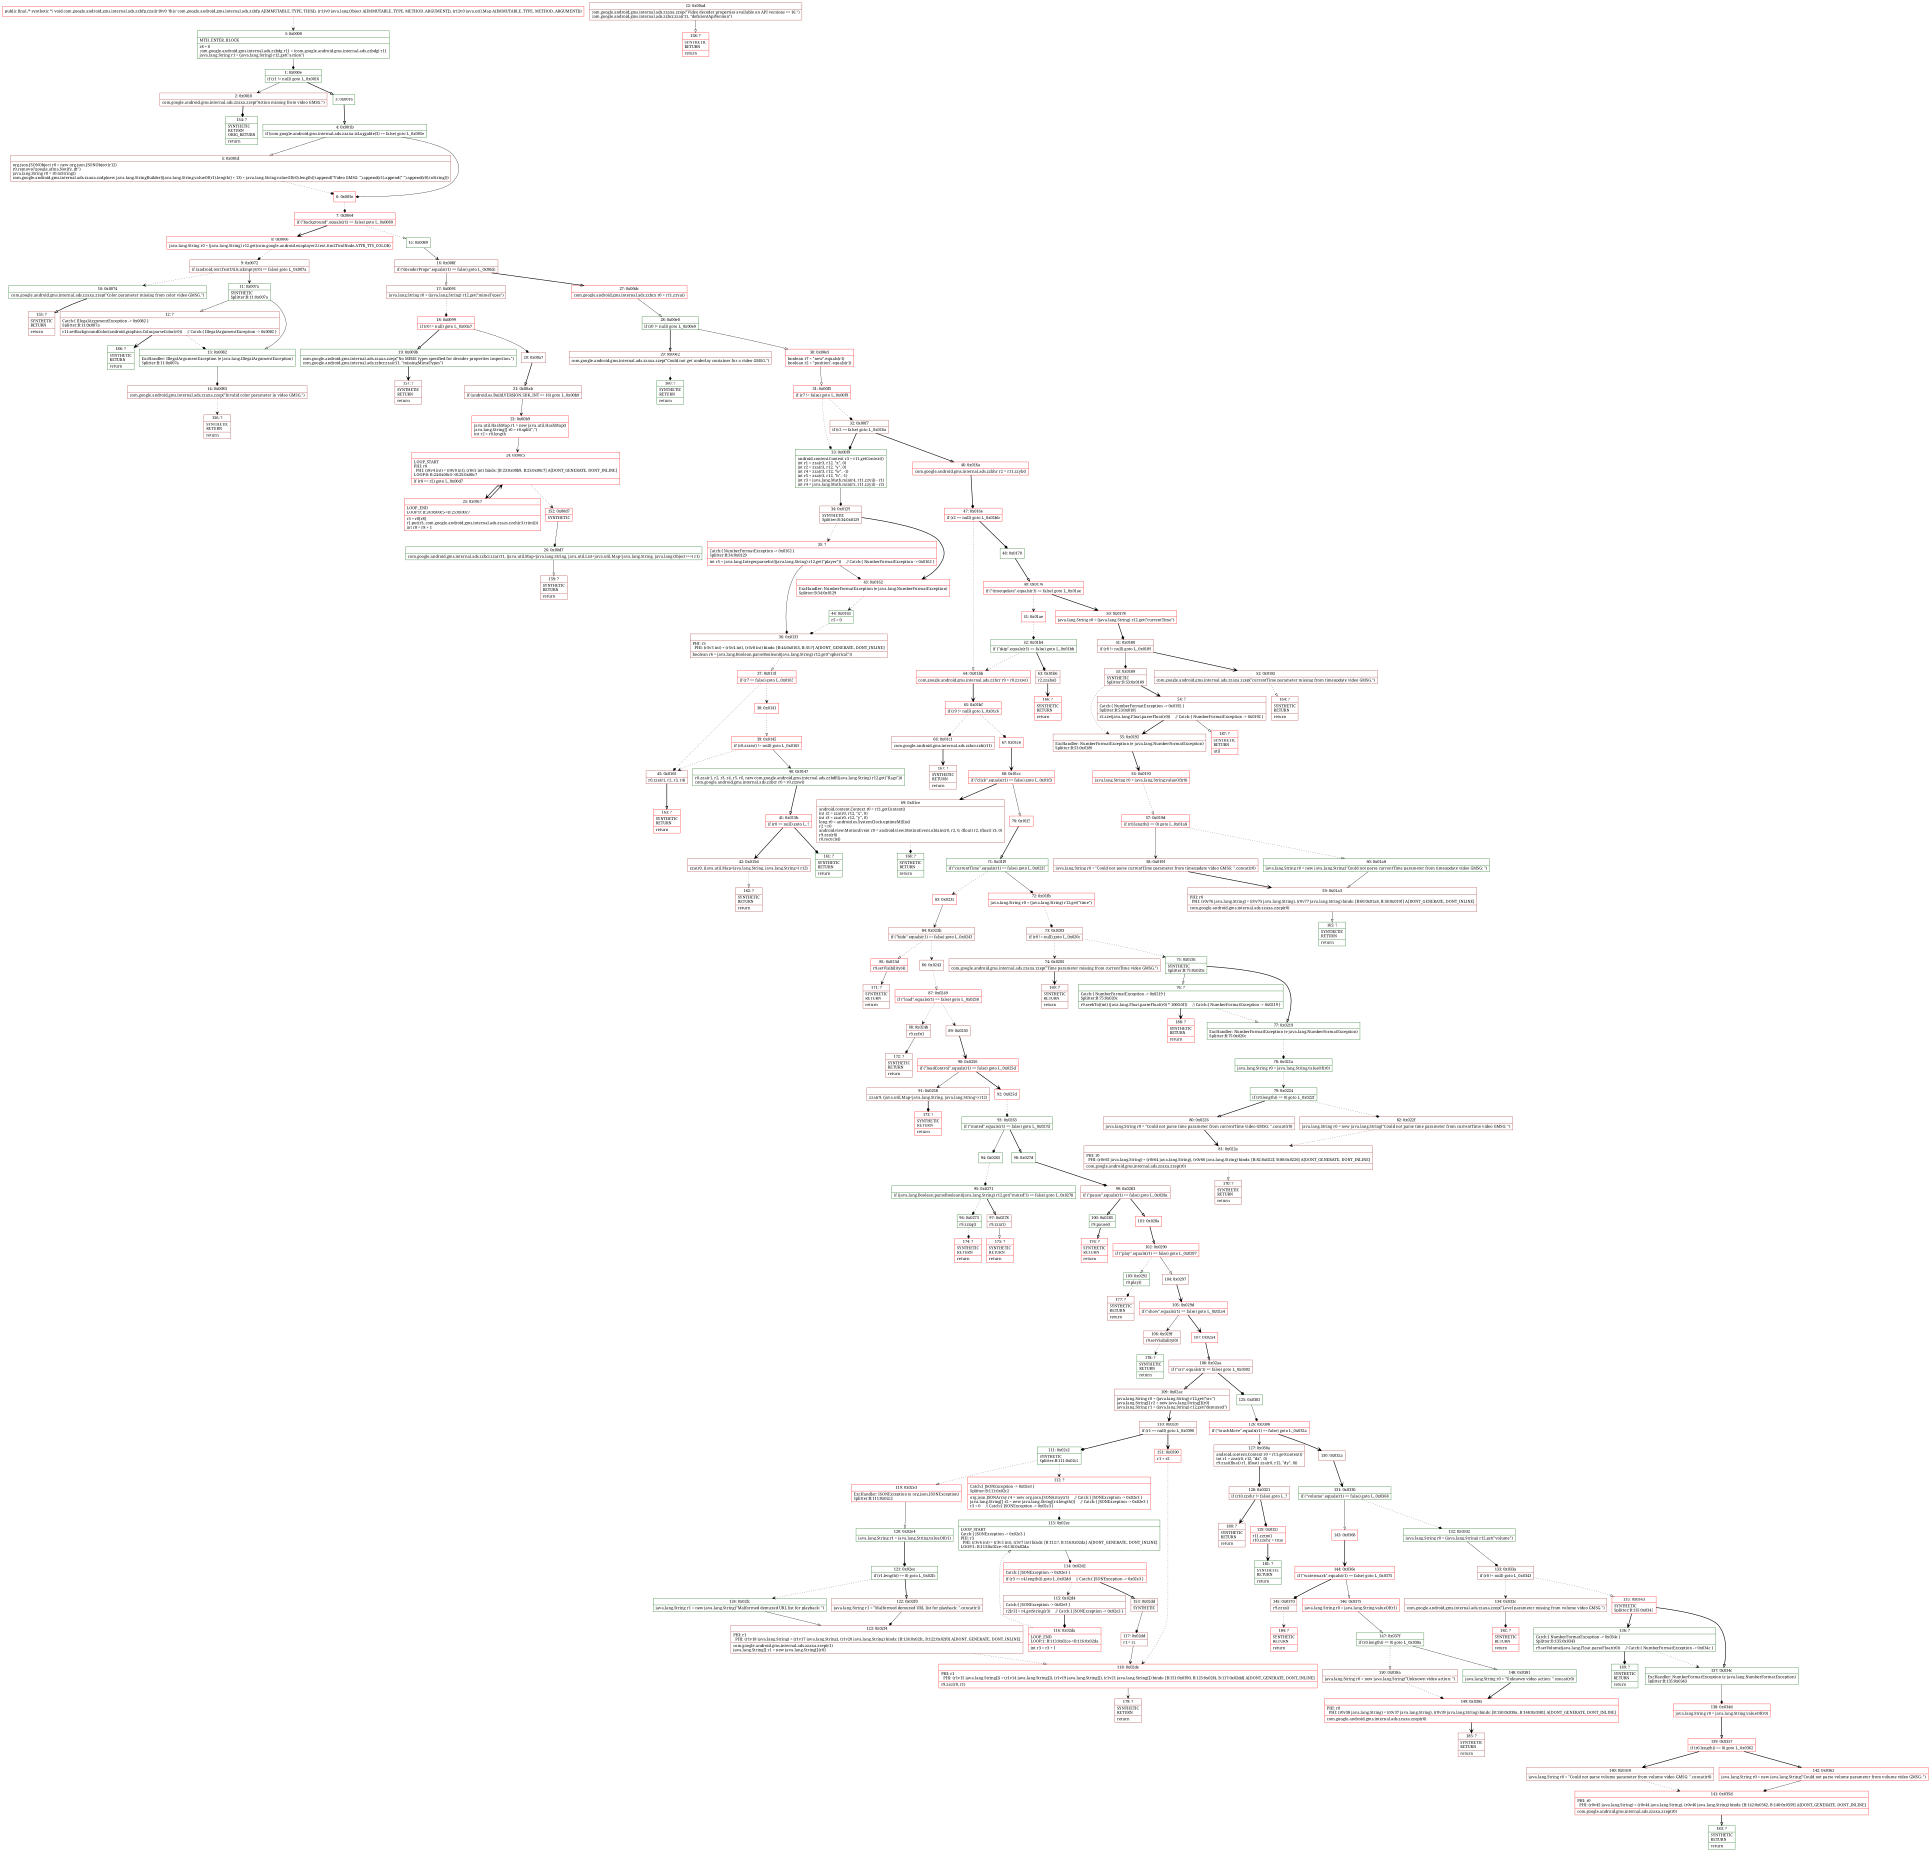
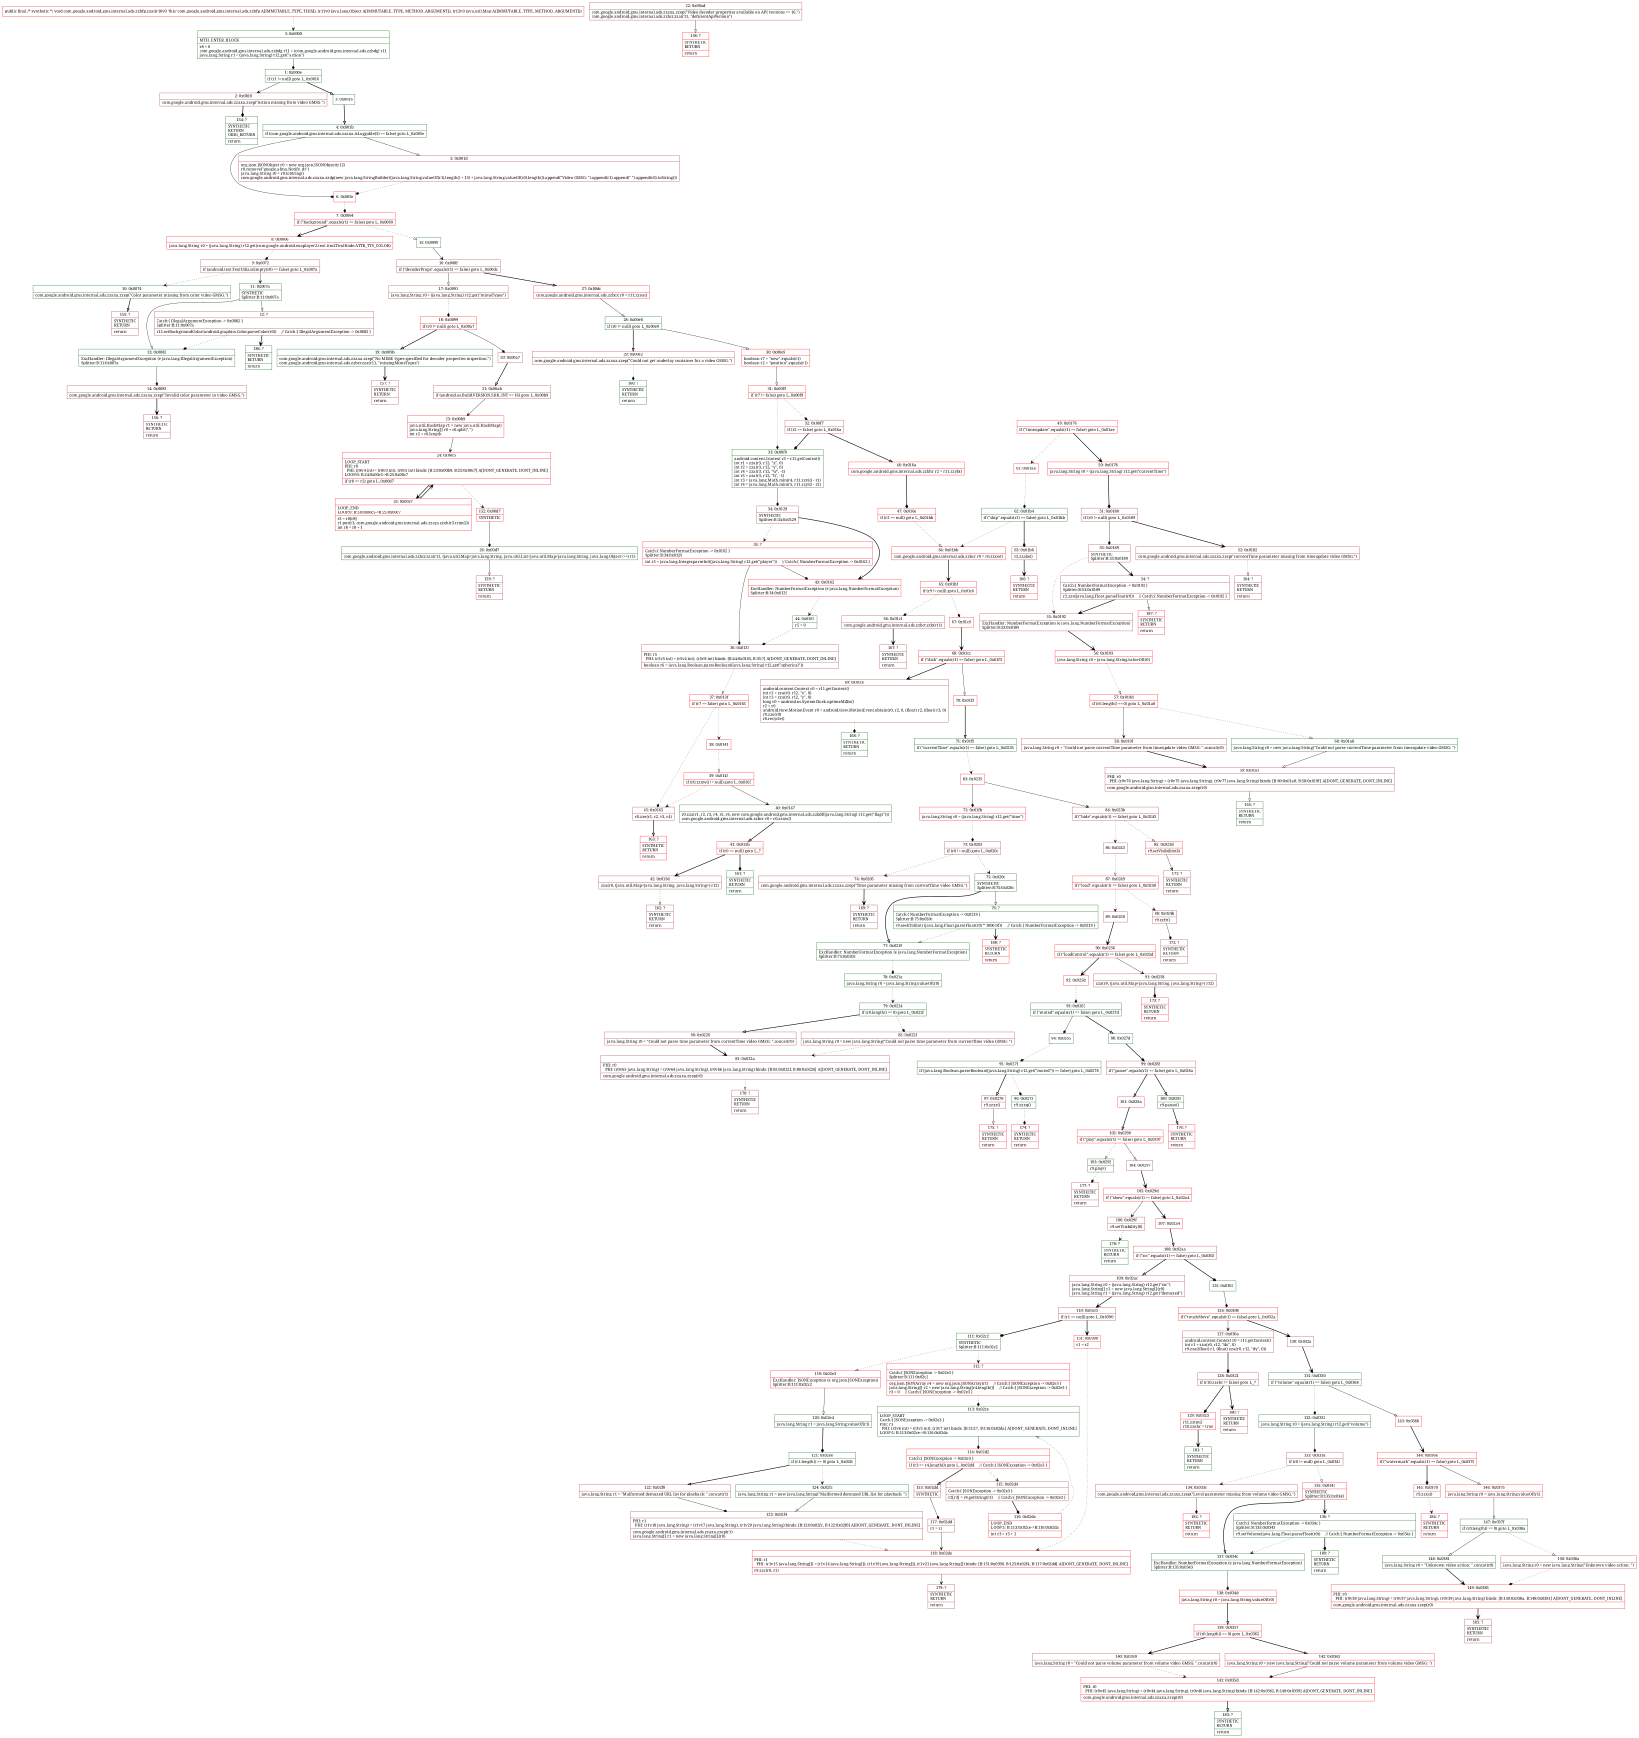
(217, 405) -> (157, 405)
(1012, 553) -> none
(1217, 751) -> (1147, 631)
(1018, 881) -> (973, 794)
